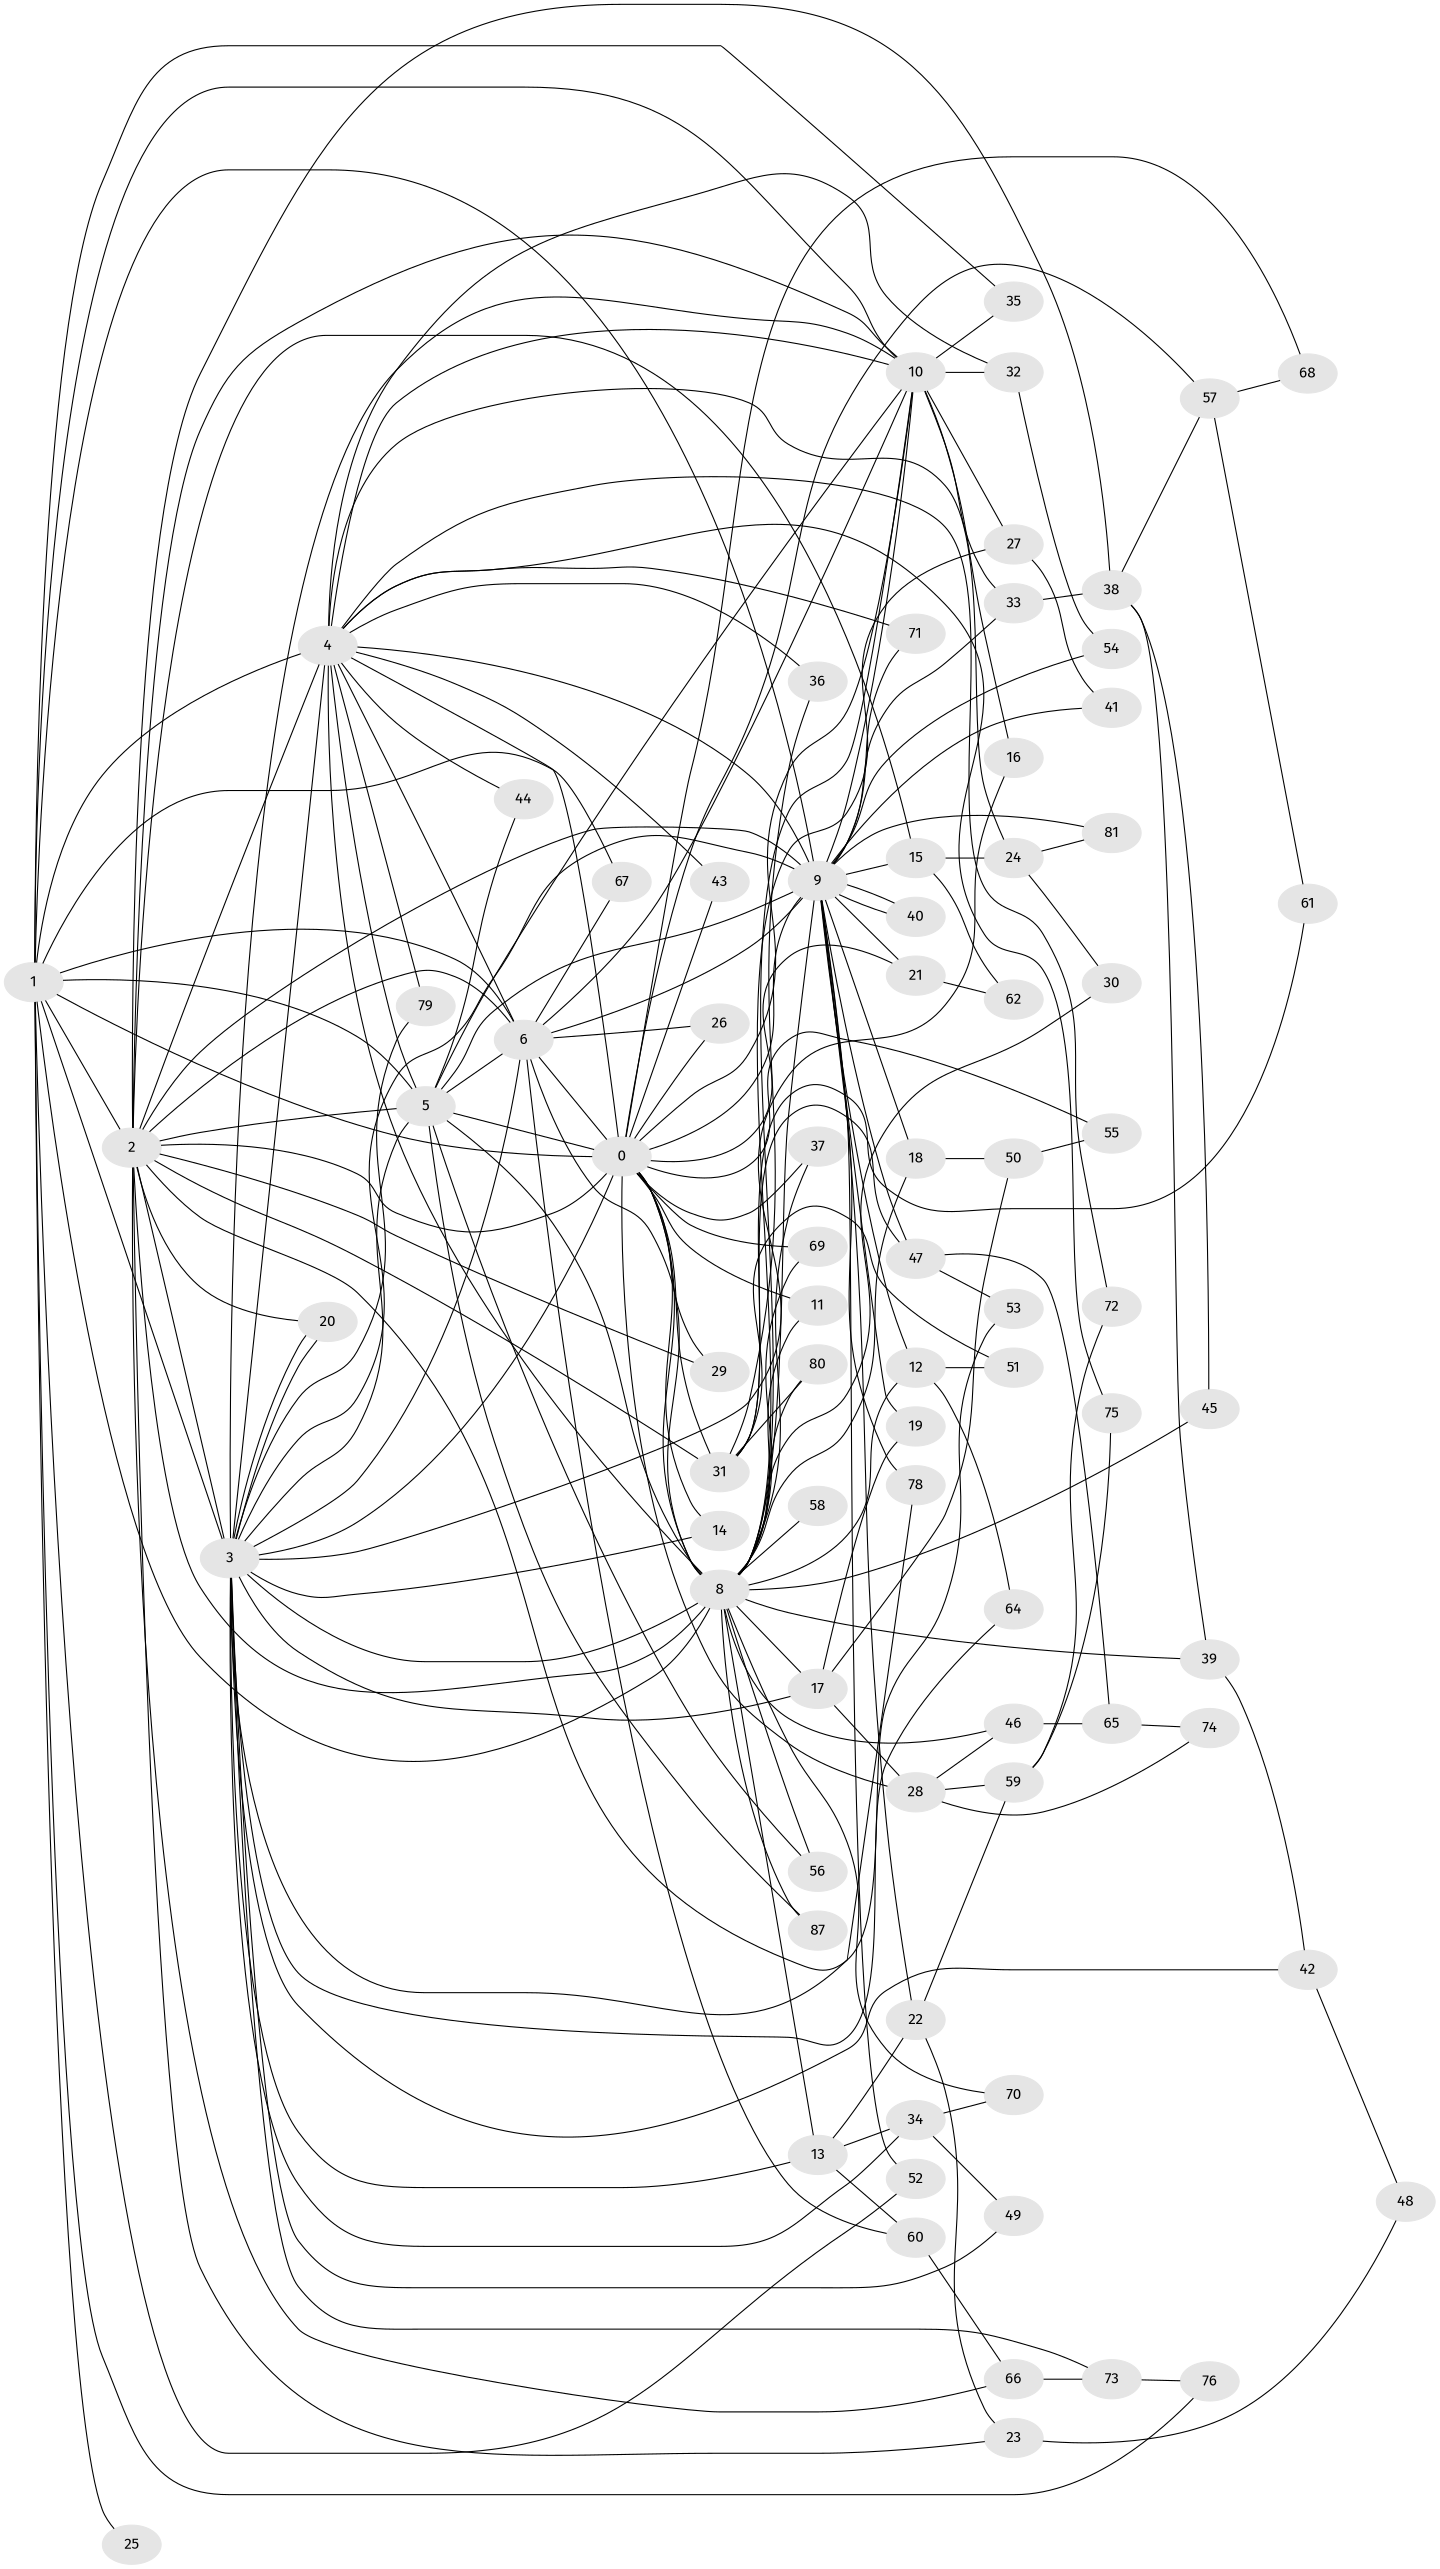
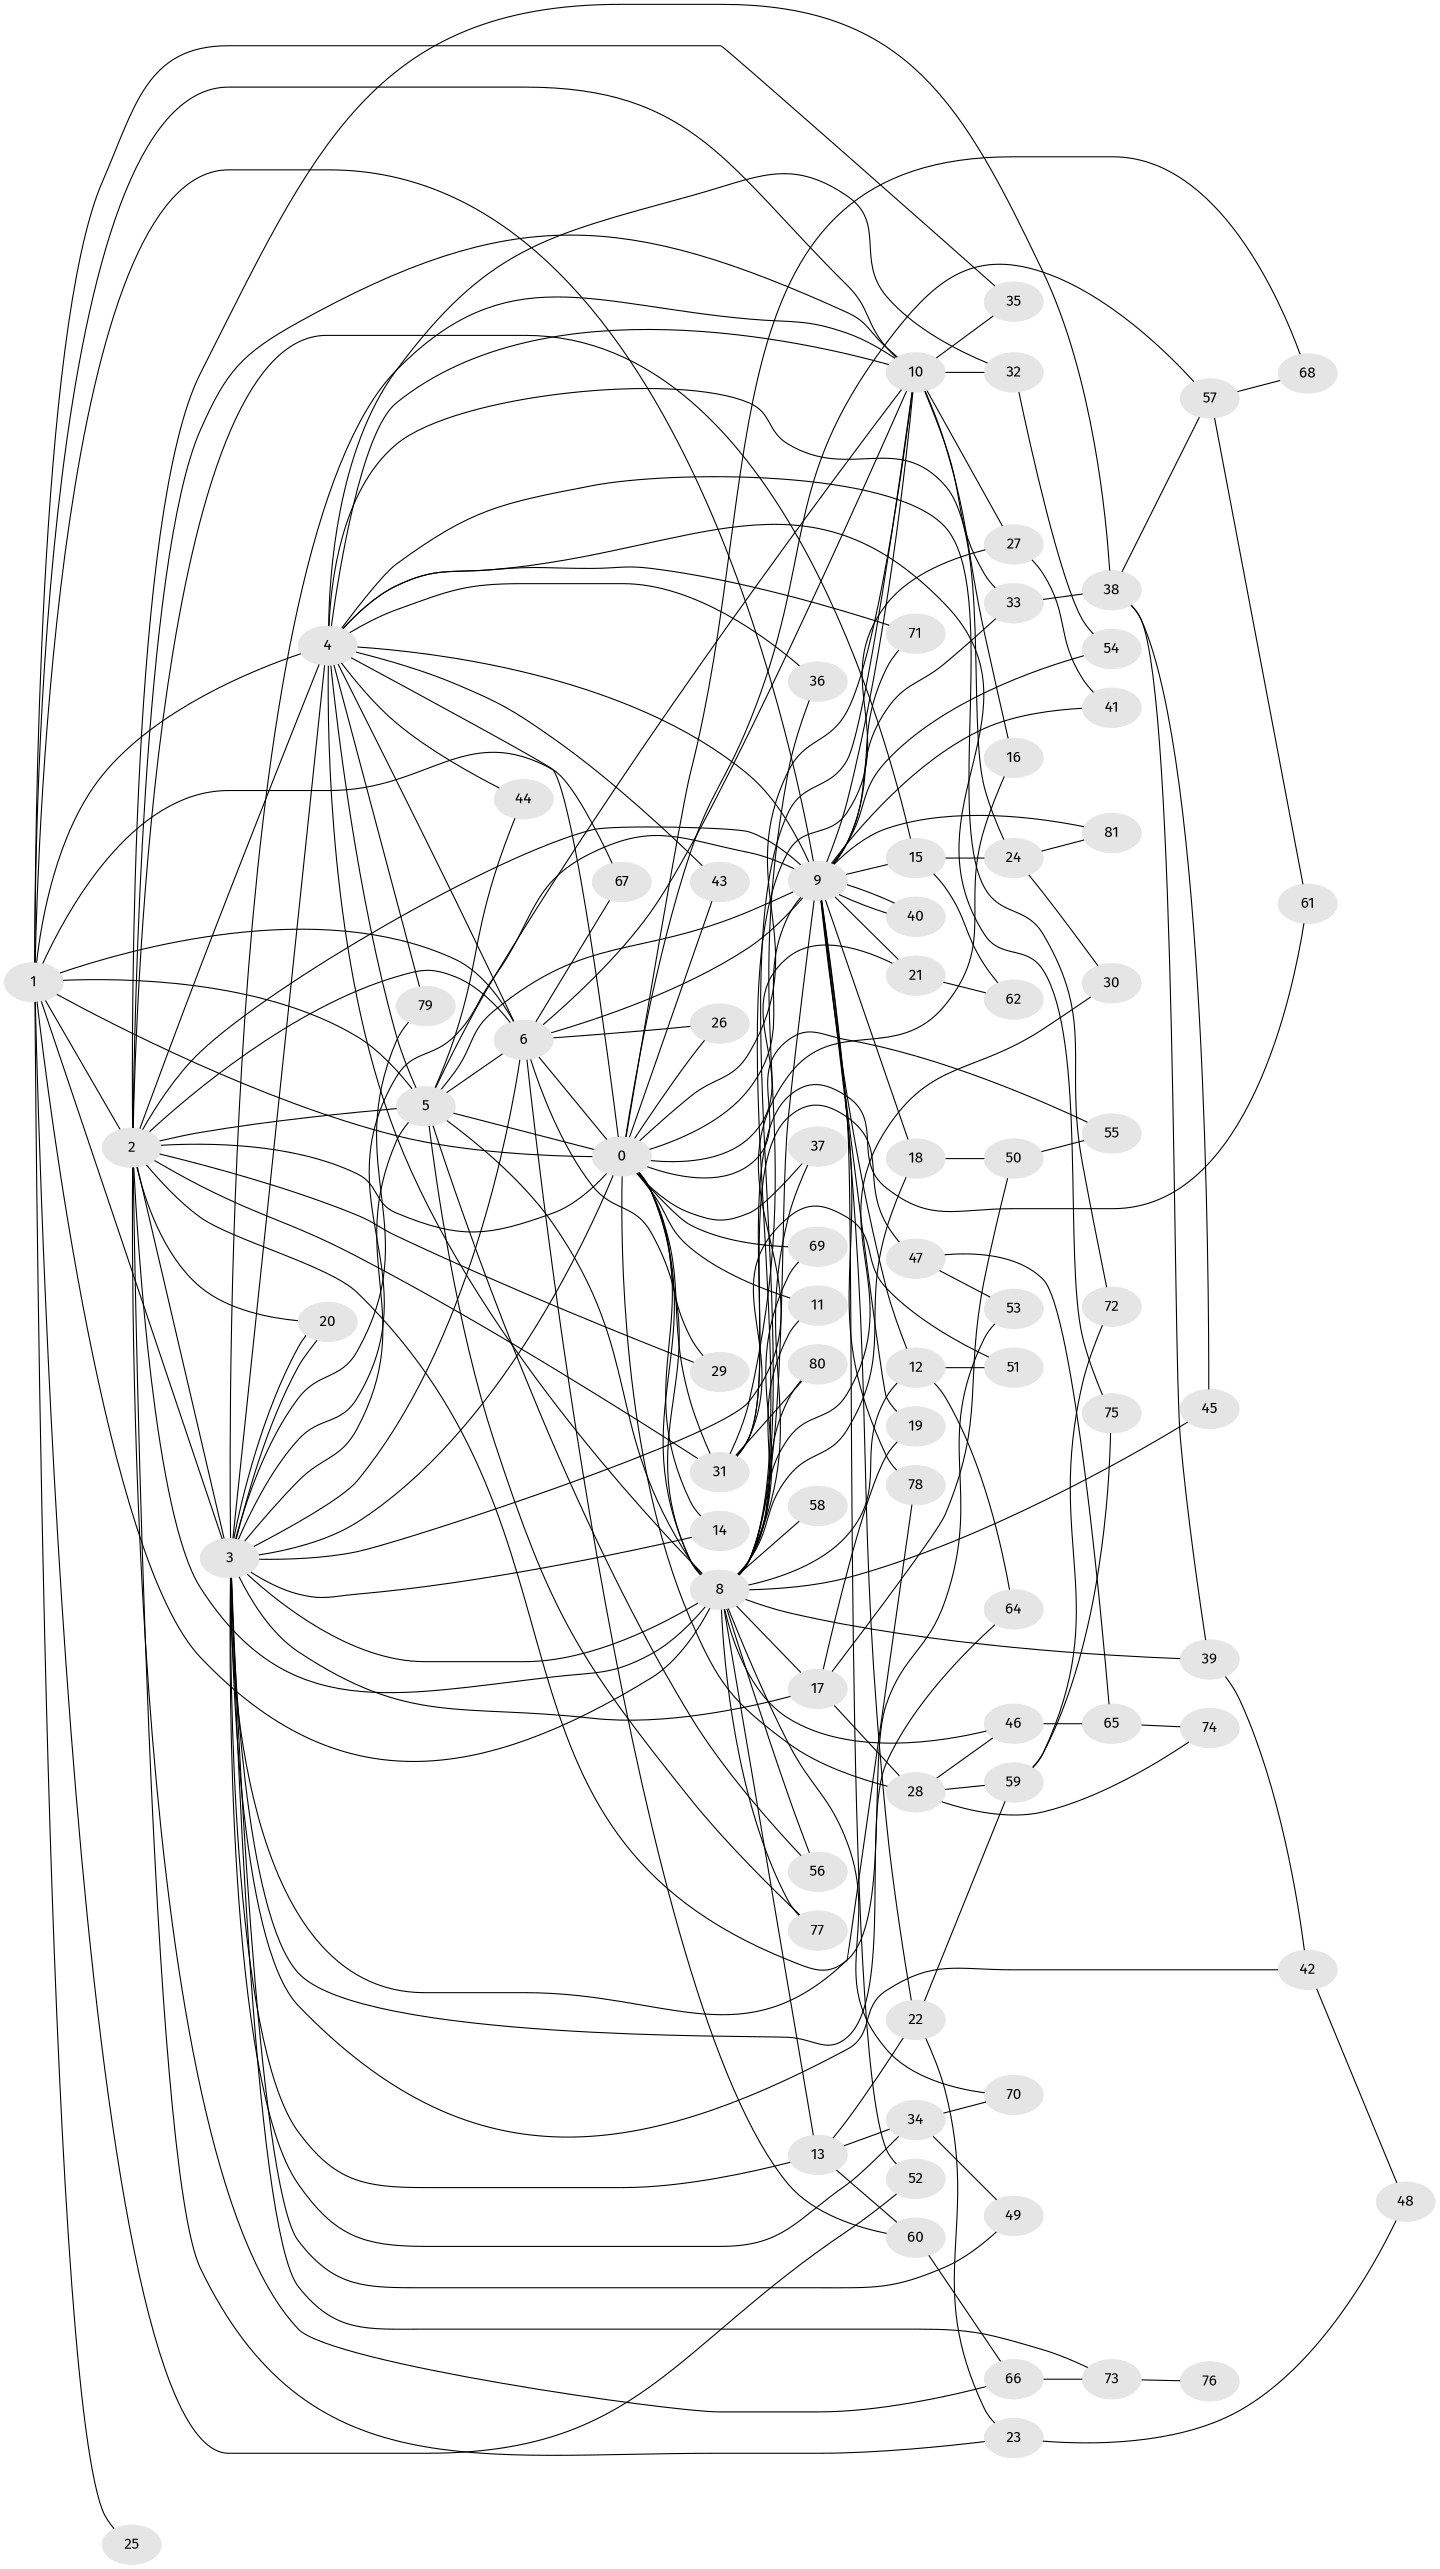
(856, 1073) -> none
(818, 1931) -> (818, 1931)
(86, 2278) -> none
